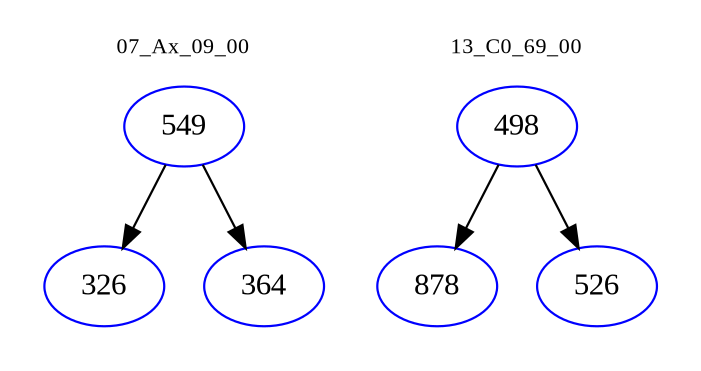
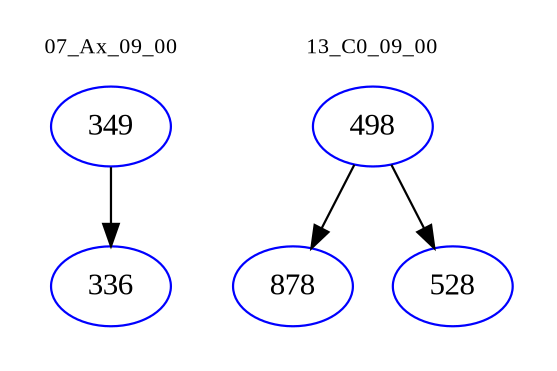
(517, 48) -> (373, 48)
(184, 127) -> (111, 127)
(104, 286) -> (111, 286)
(264, 286) -> none
(597, 286) -> (453, 286)
